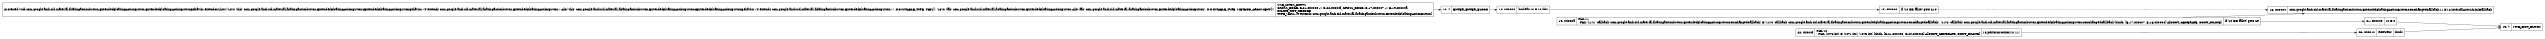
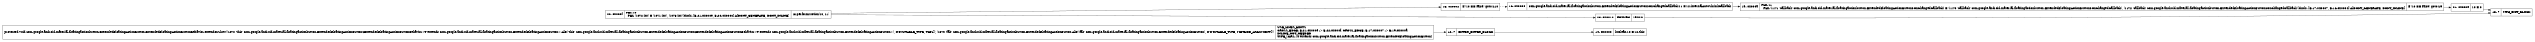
(1713, 10) -> (1135, 10)
(2243, 16) -> (1735, 7)
(2399, 32) -> (1638, 18)
